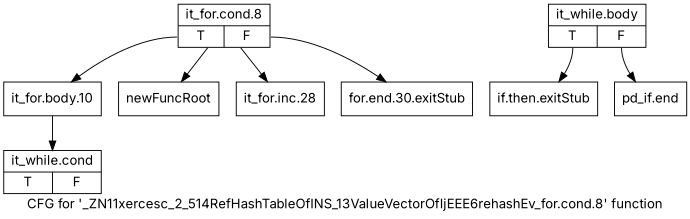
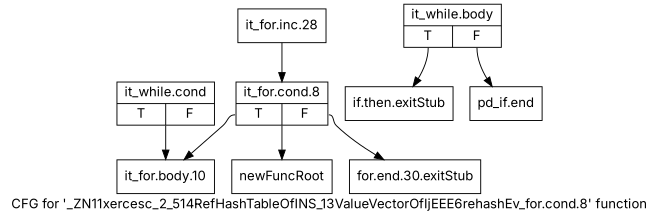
(251, 61) -> (282, 58)
(52, 129) -> (166, 138)
